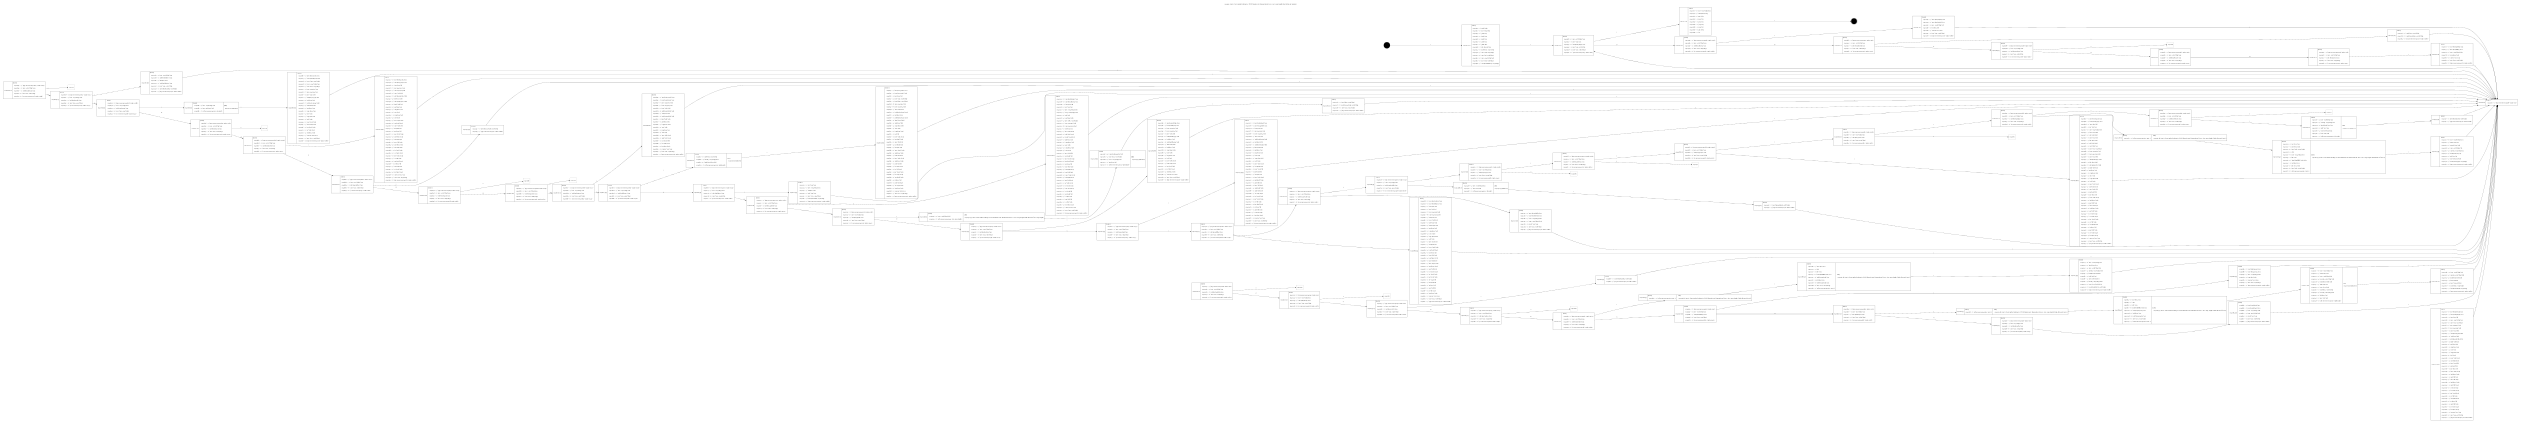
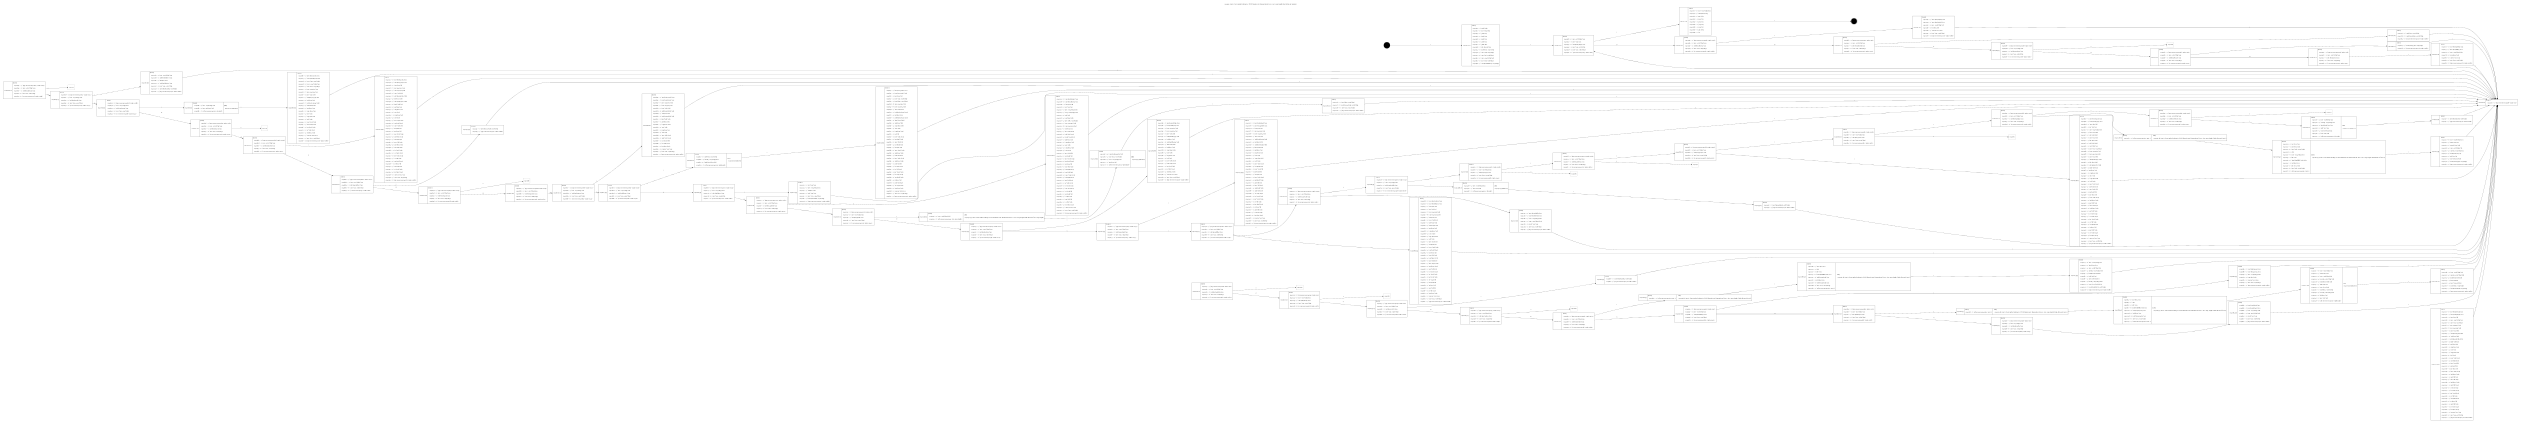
none -> (2408, 46)
(573, 180) -> none
